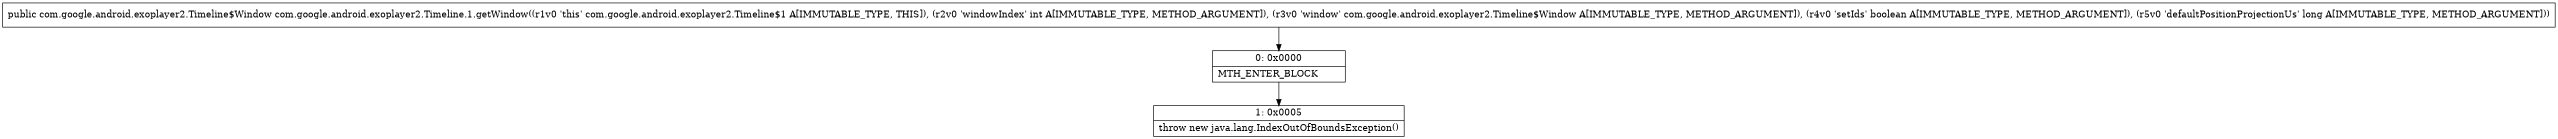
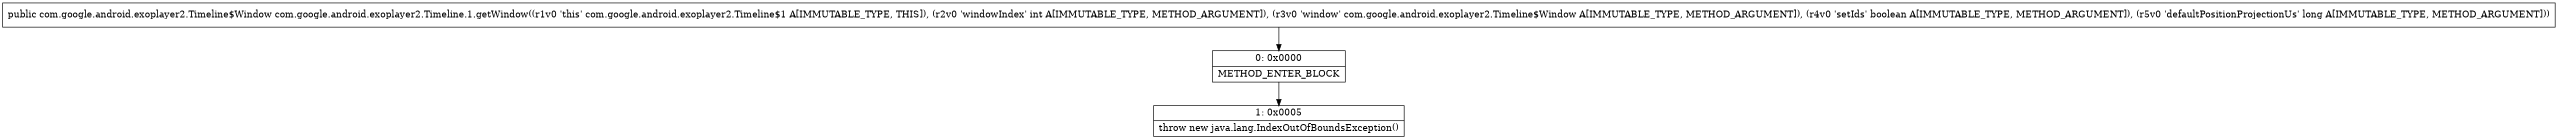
(1268, 74) -> (1279, 74)
